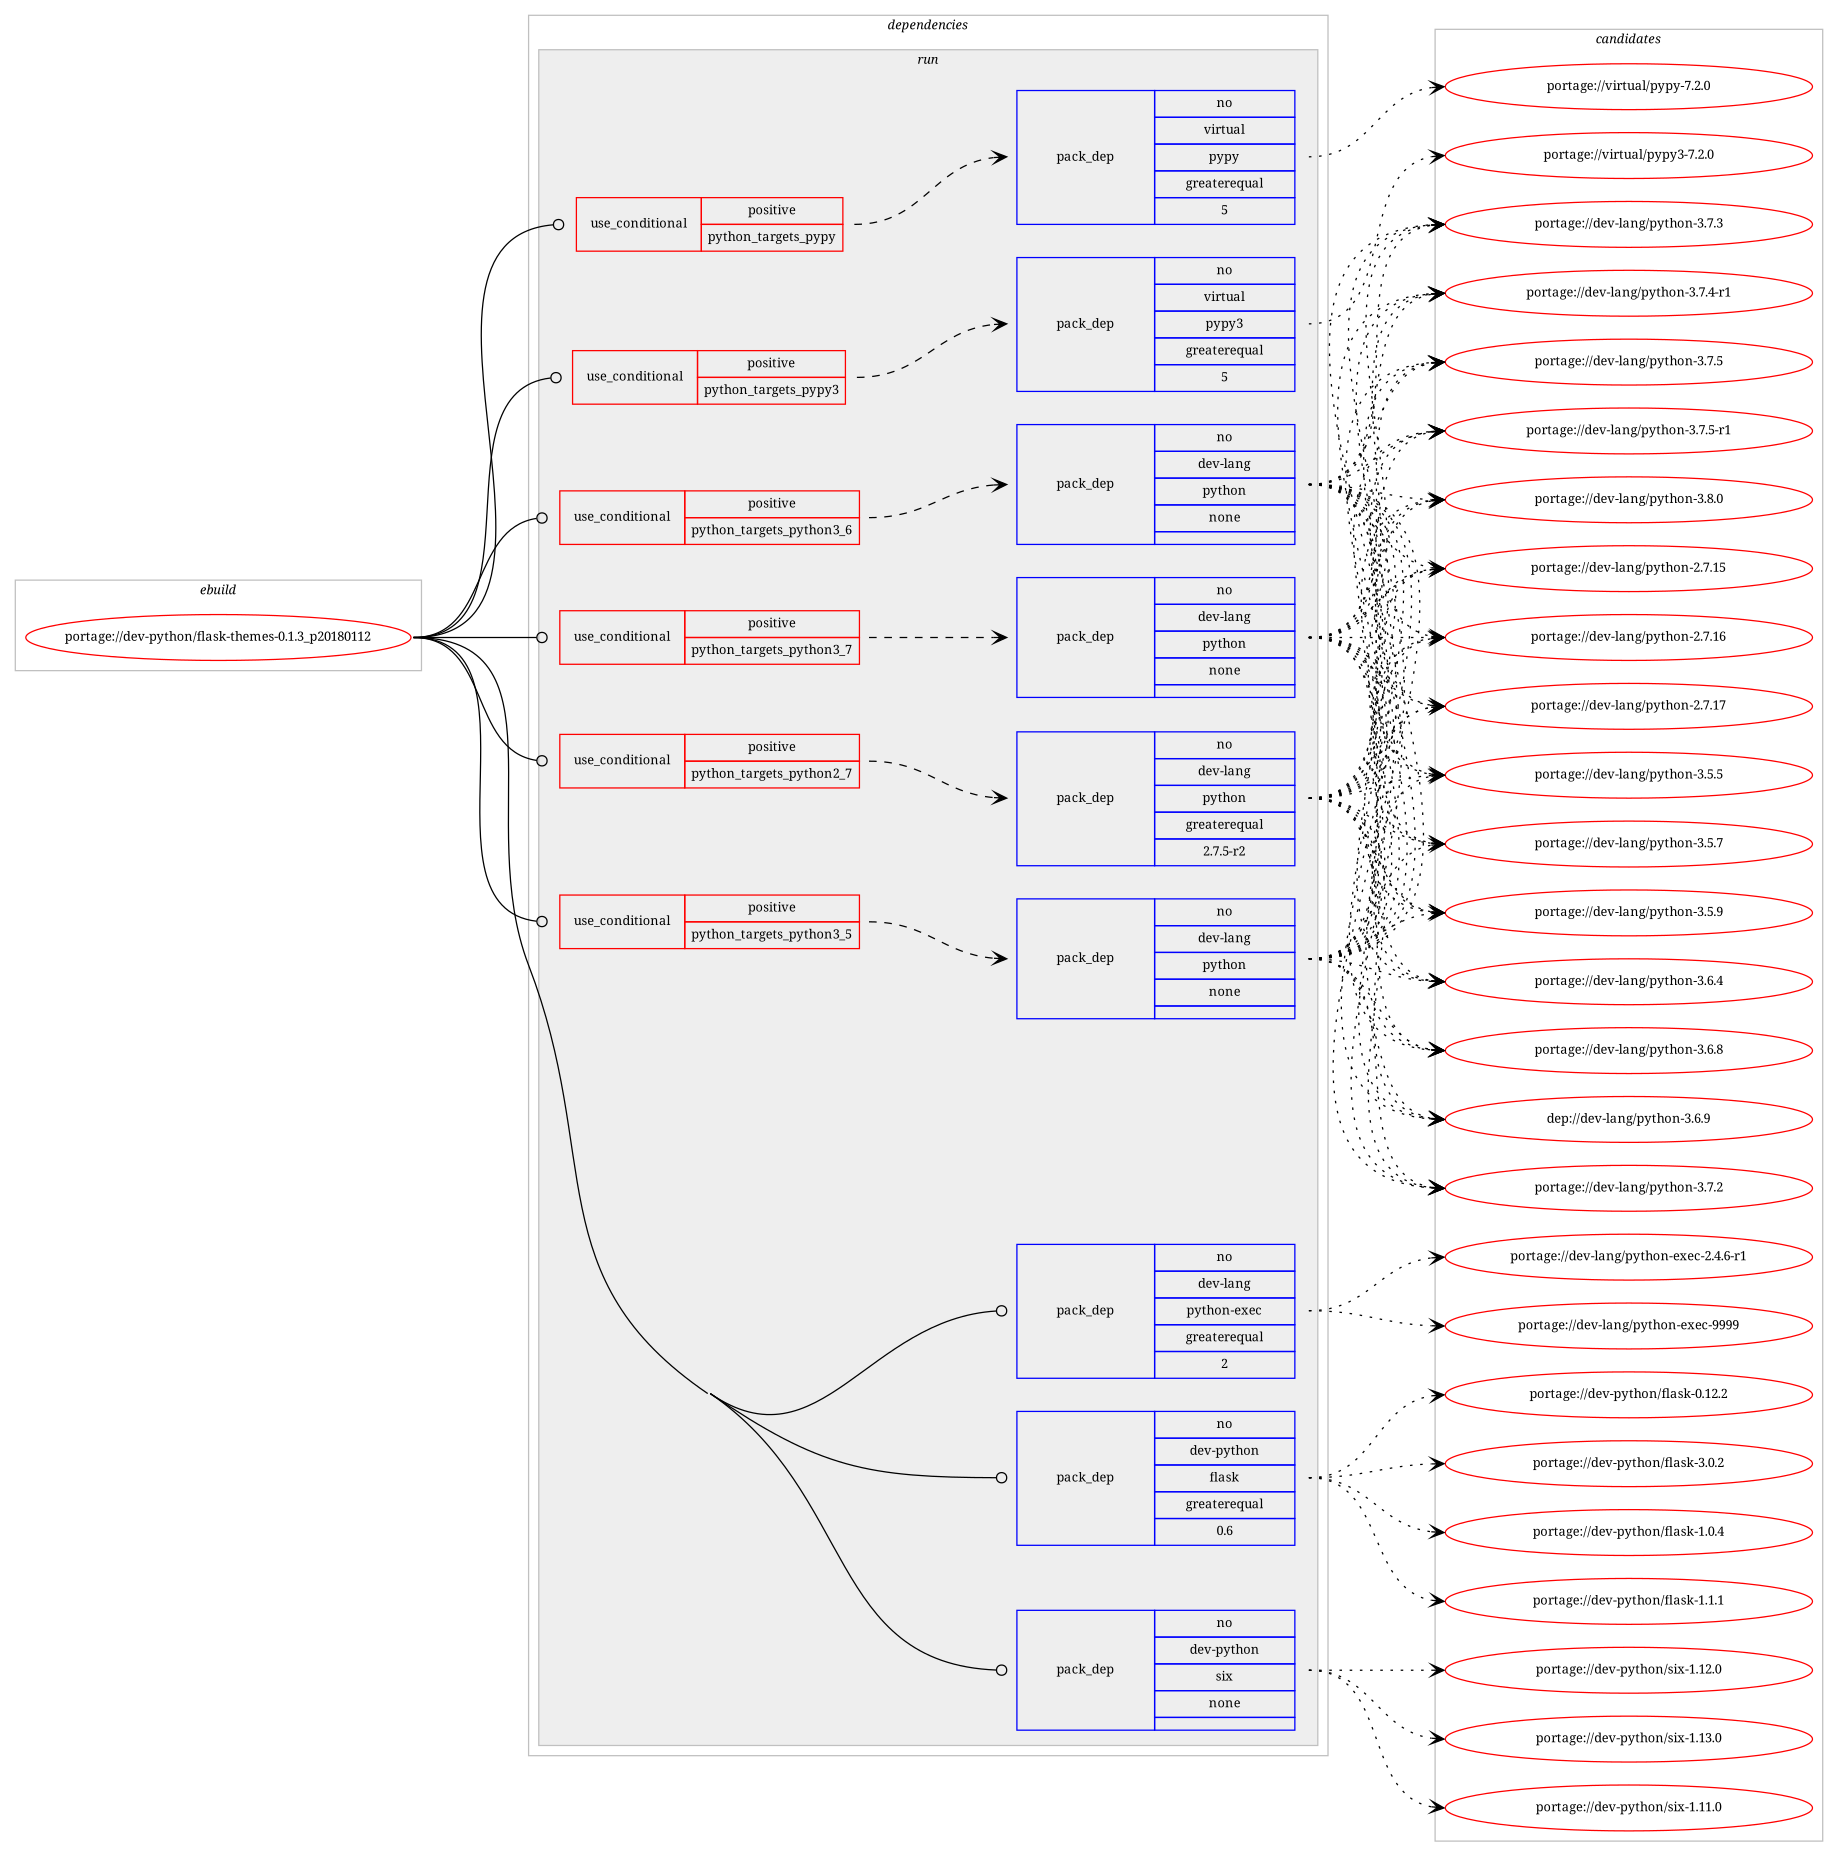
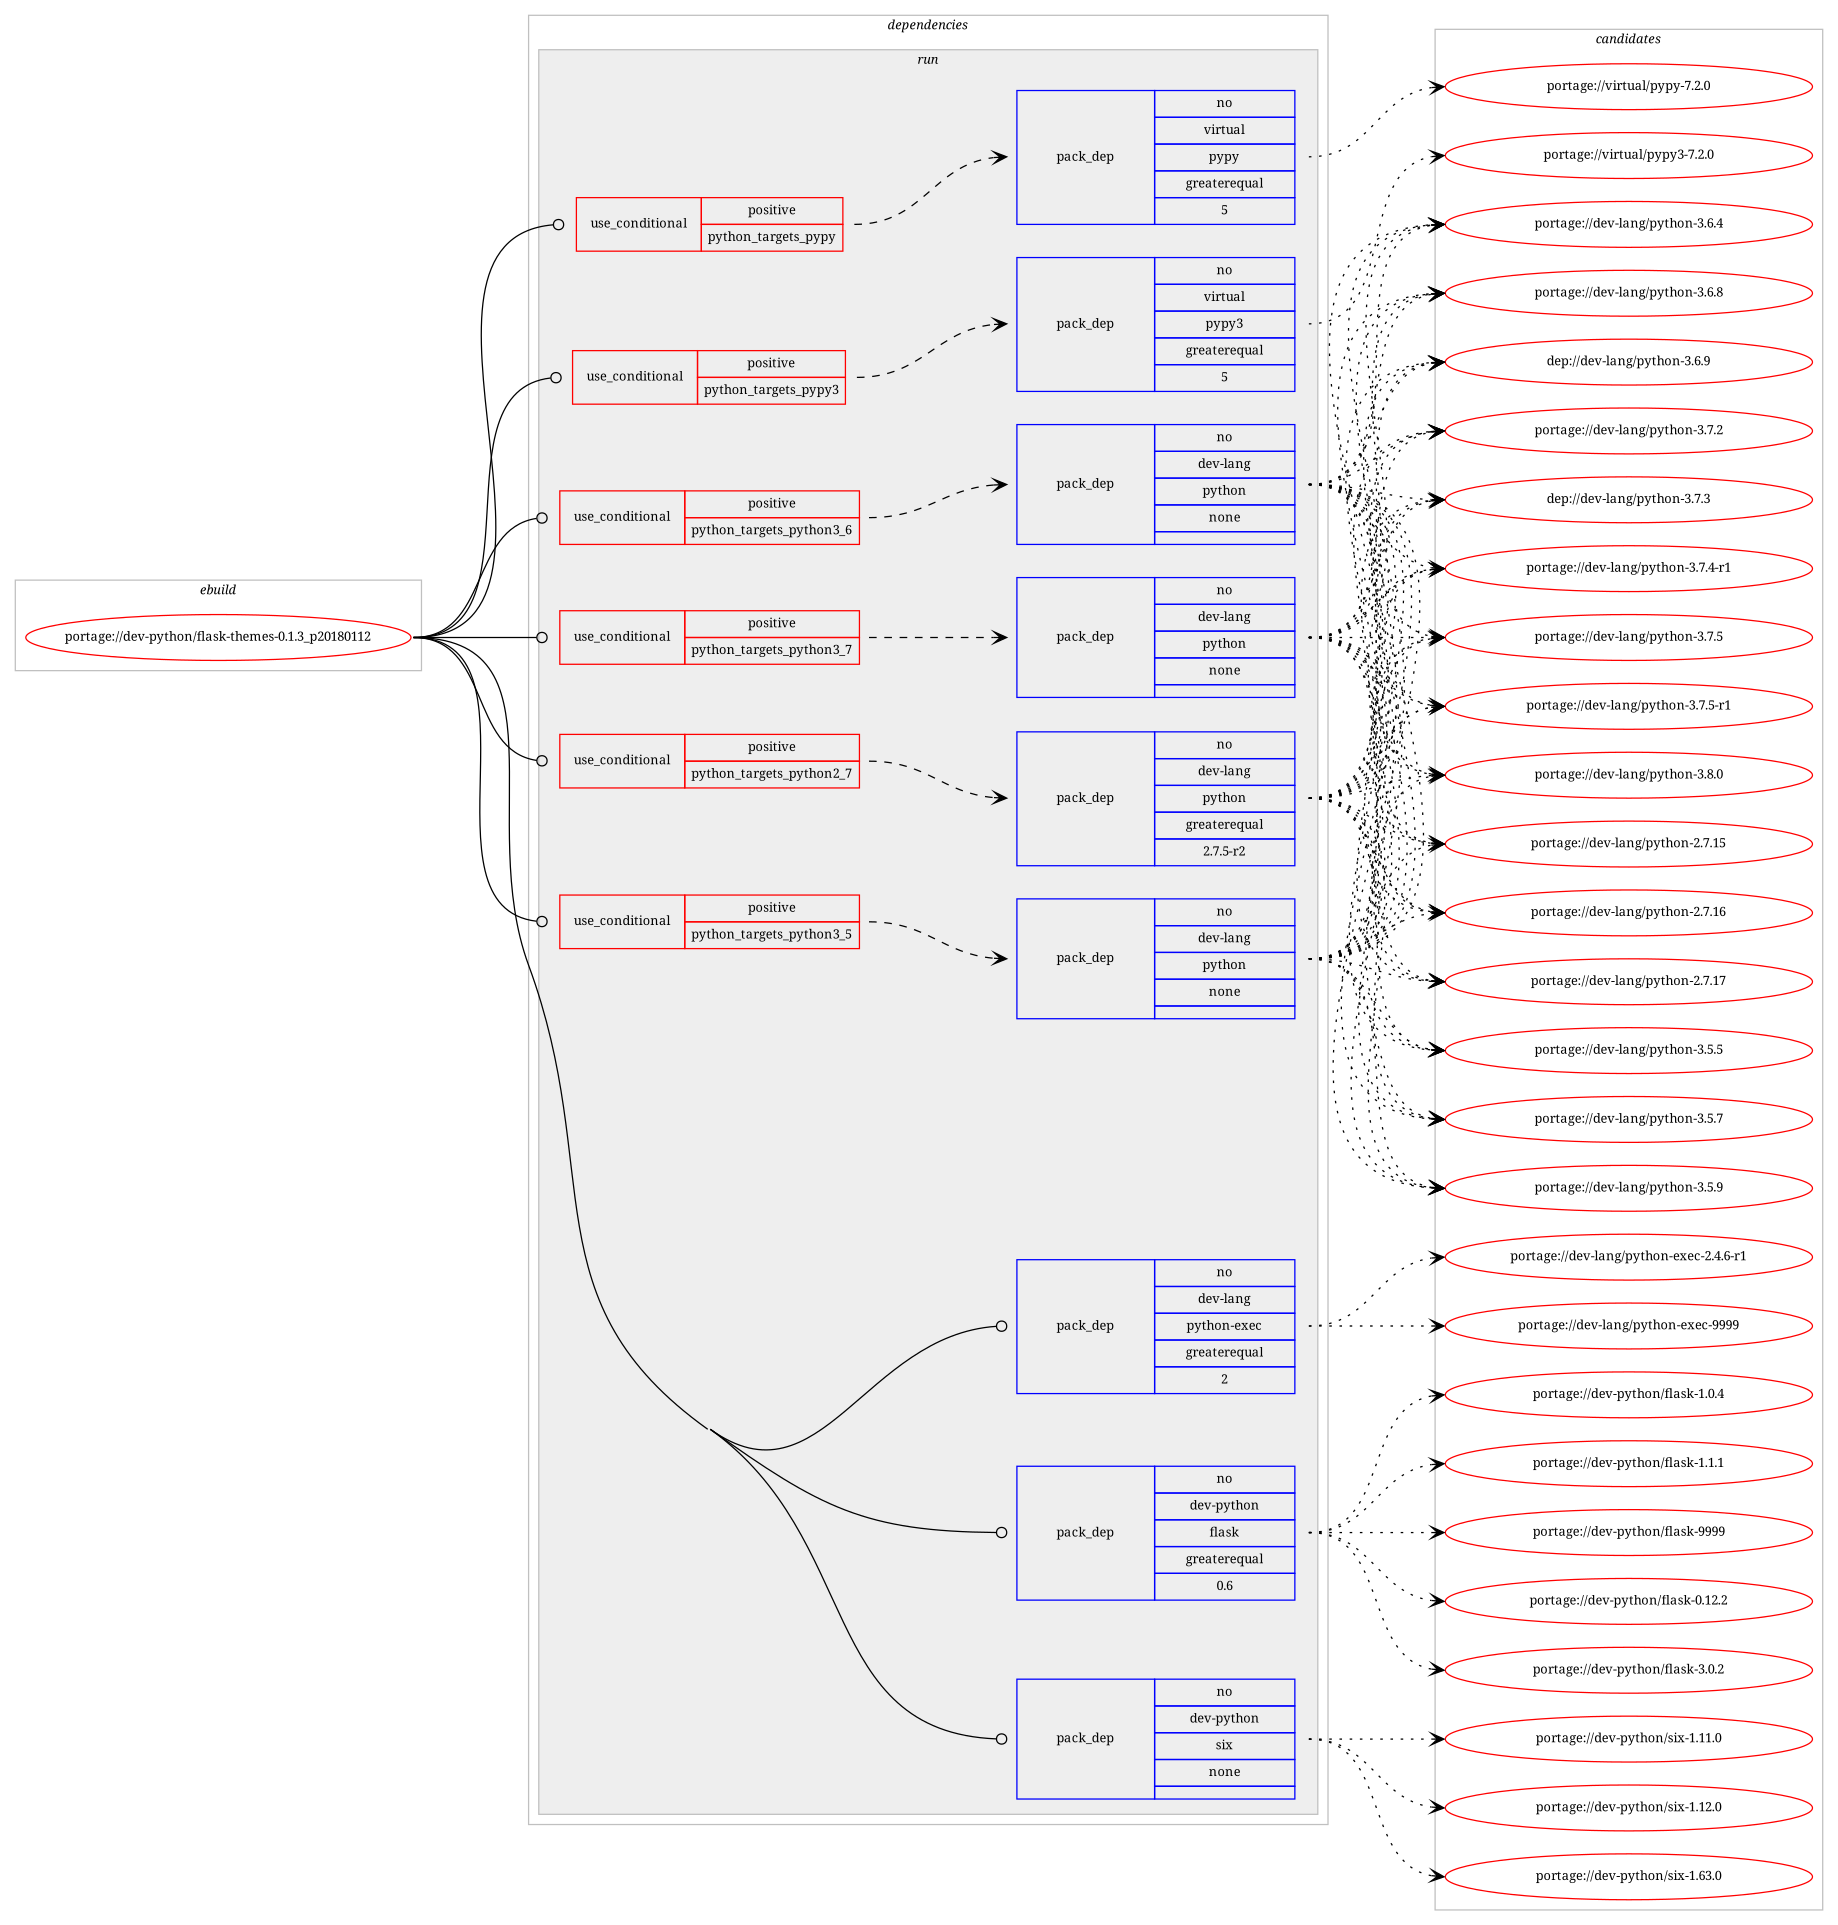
(1629, 224) -> (1629, 500)
none -> (1629, 1533)
(1629, 1739) -> (1629, 1877)
